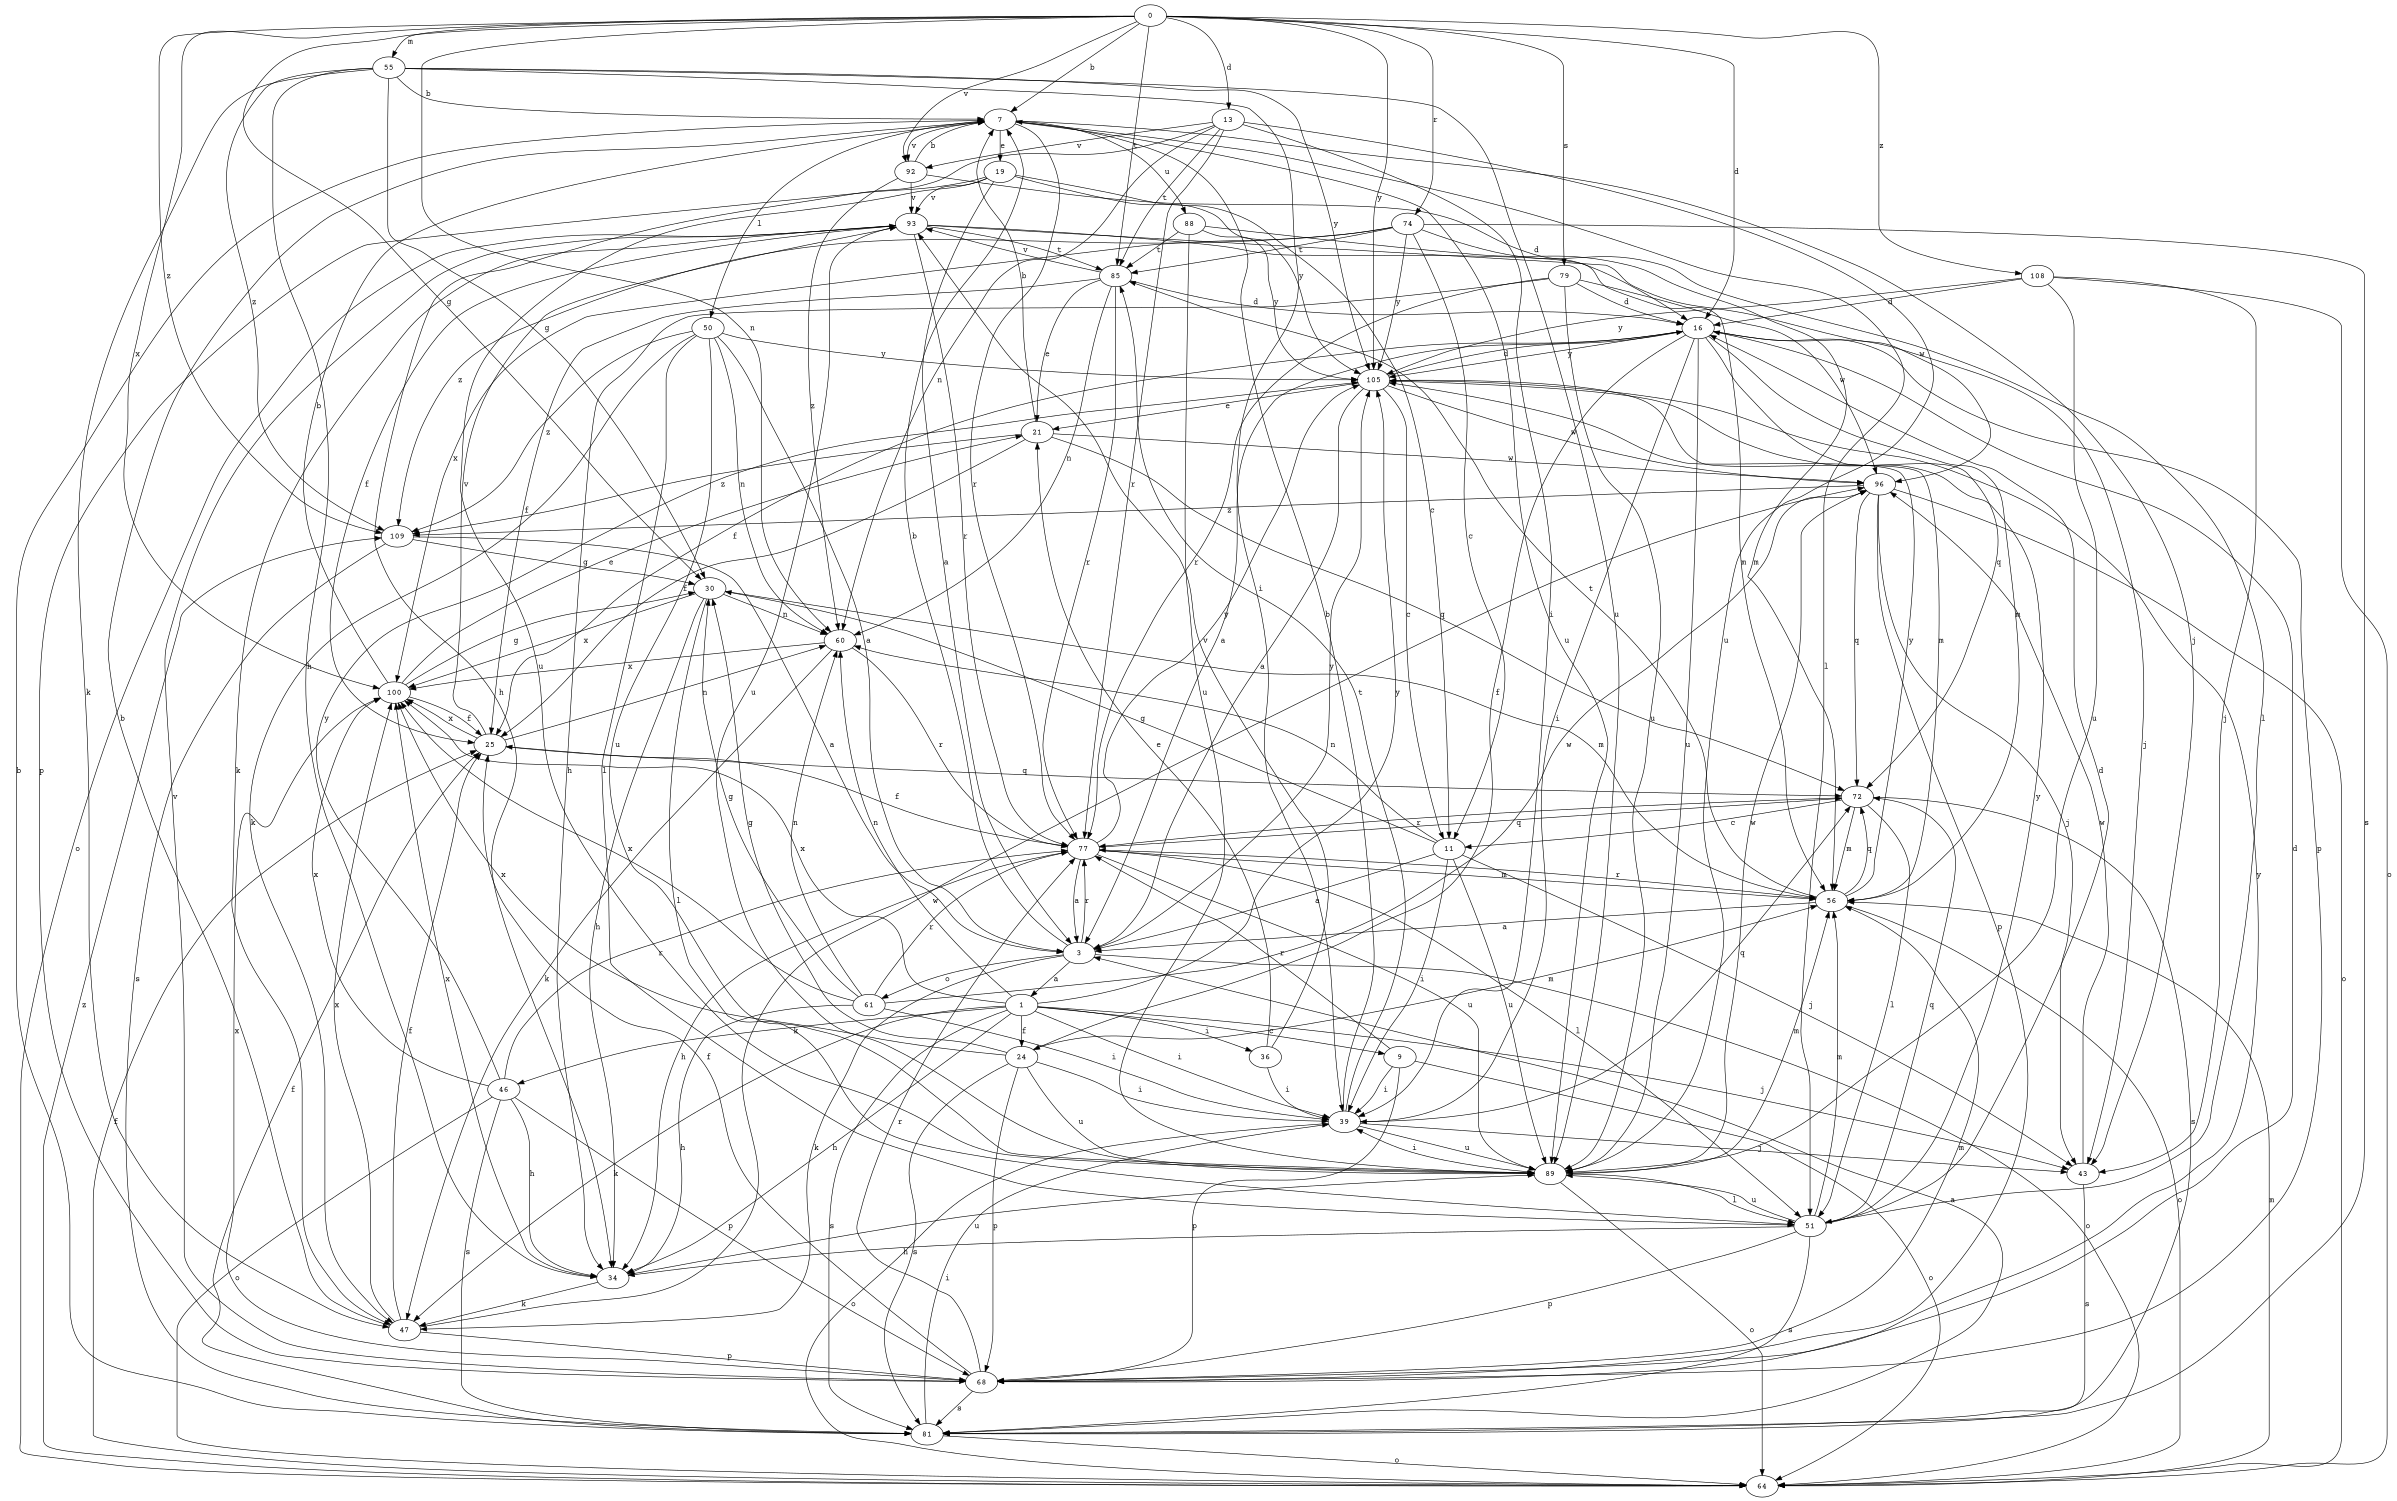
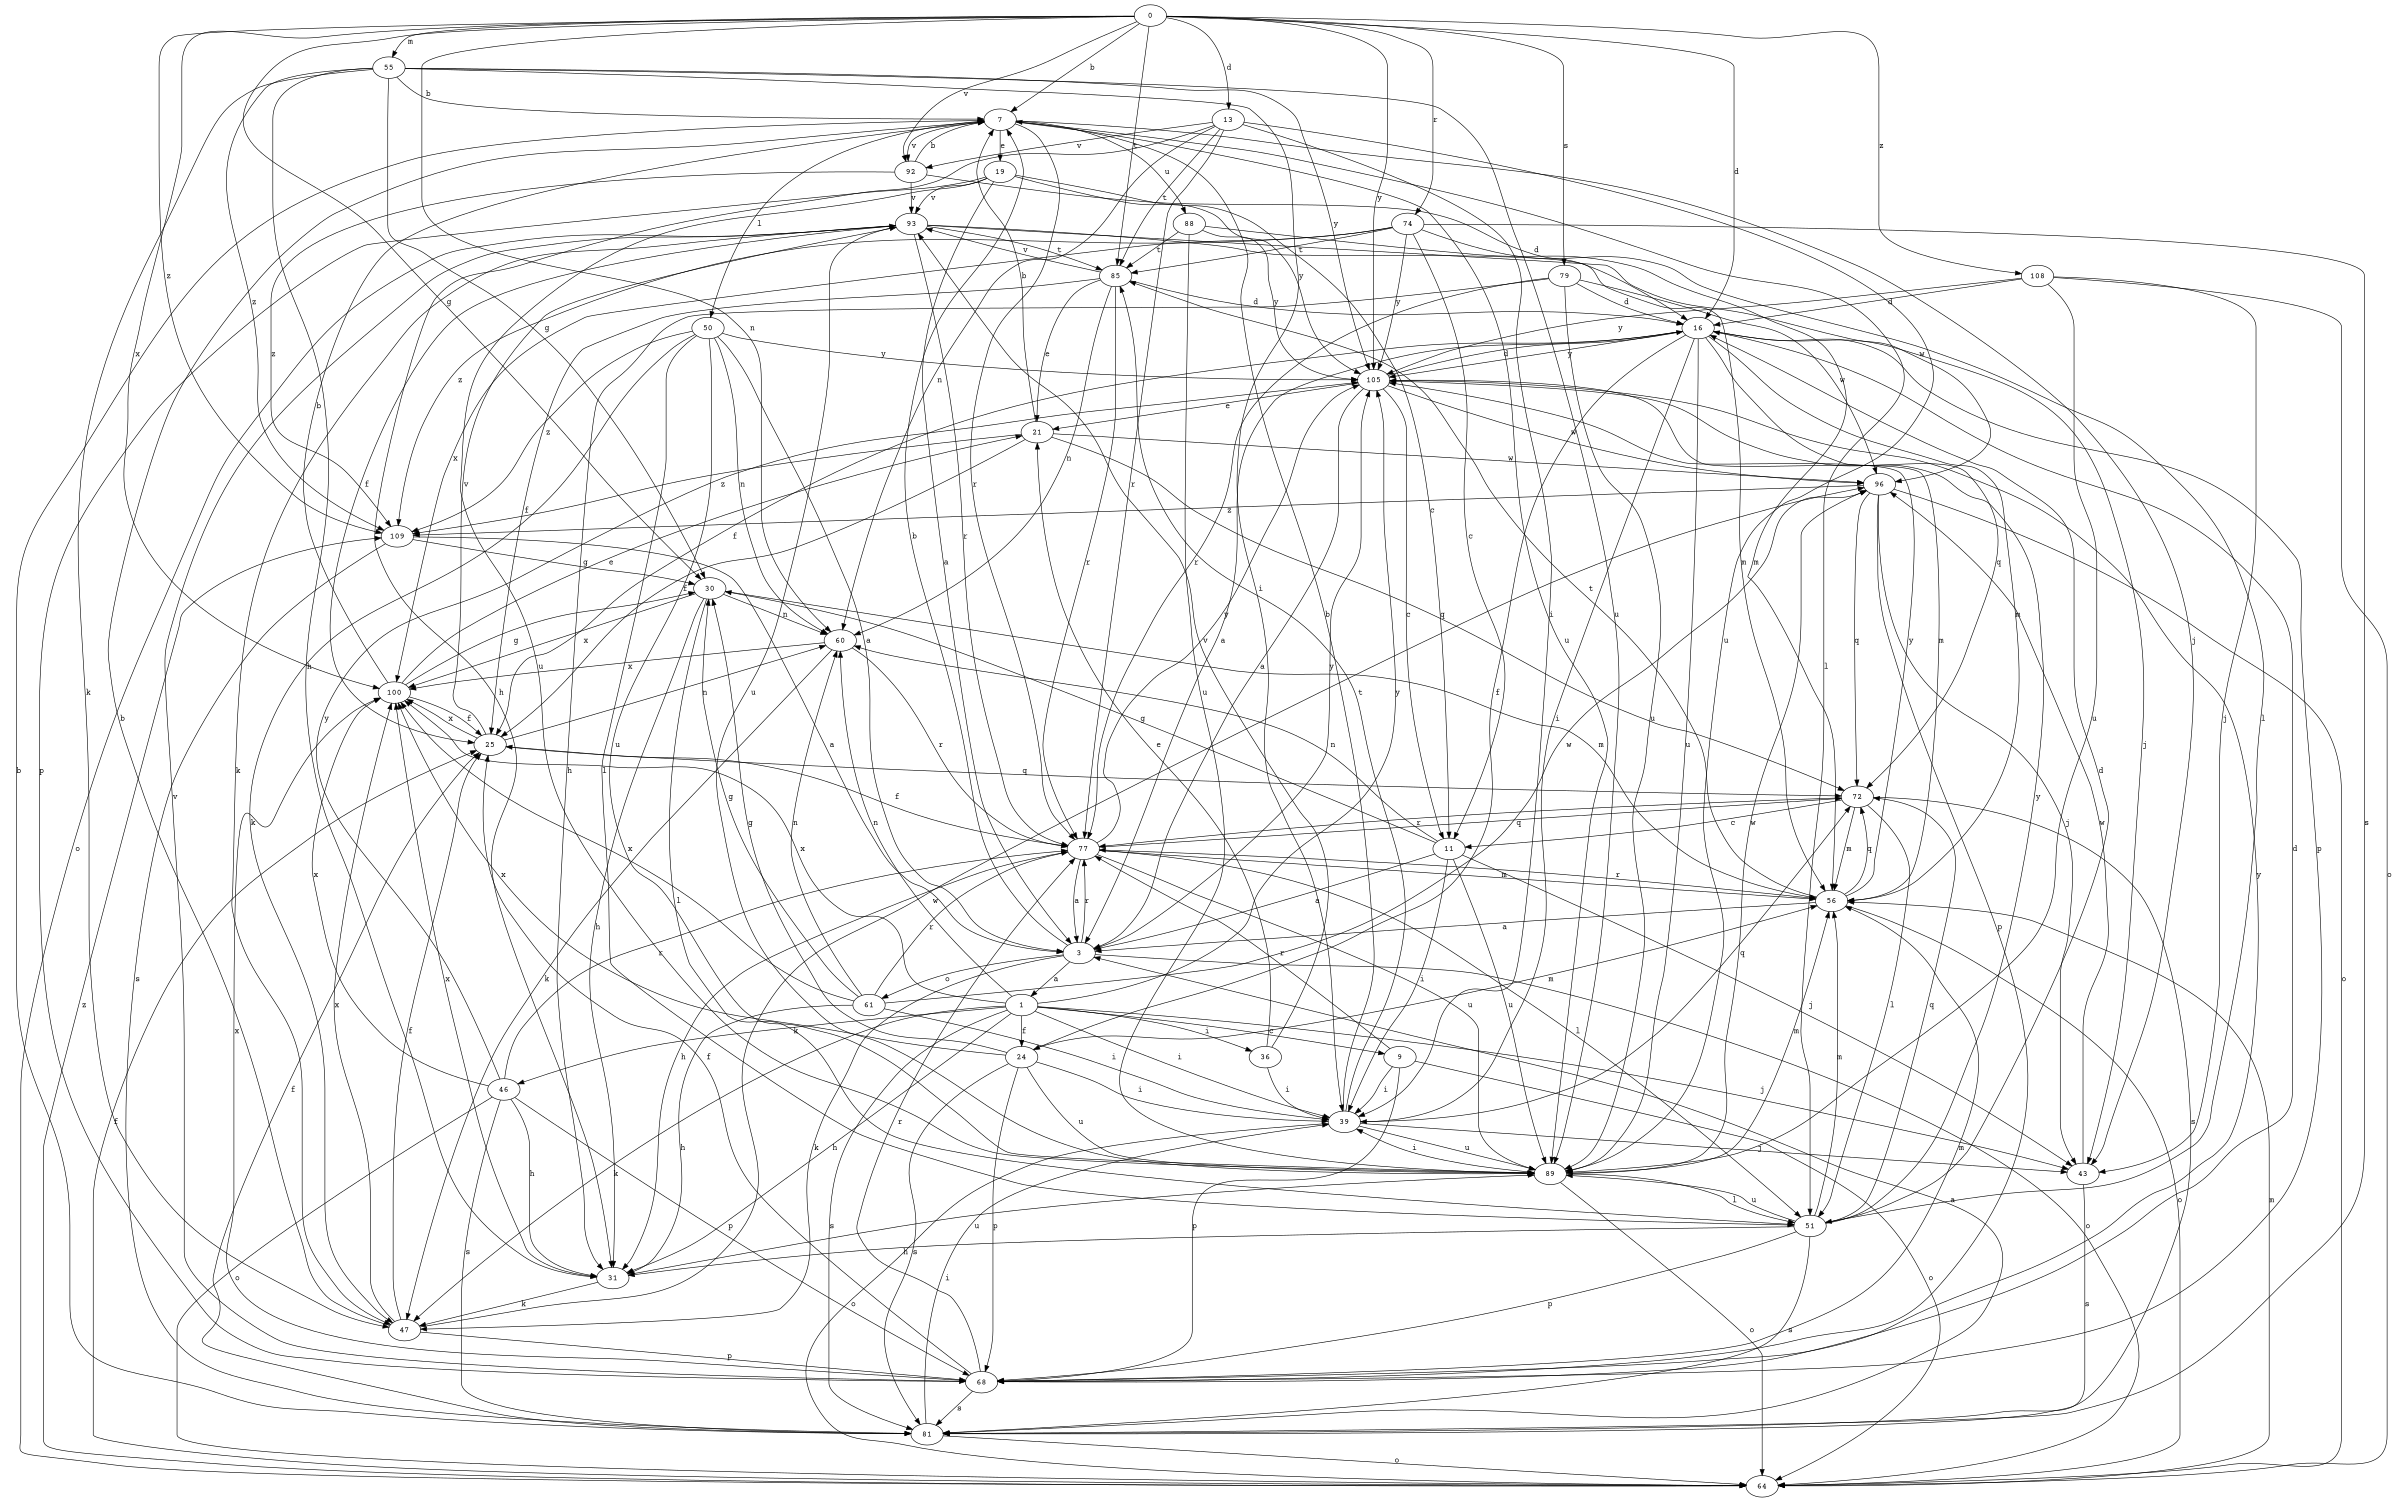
(809, 383) -> (451, 201)
(613, 1278) -> (613, 1278)
